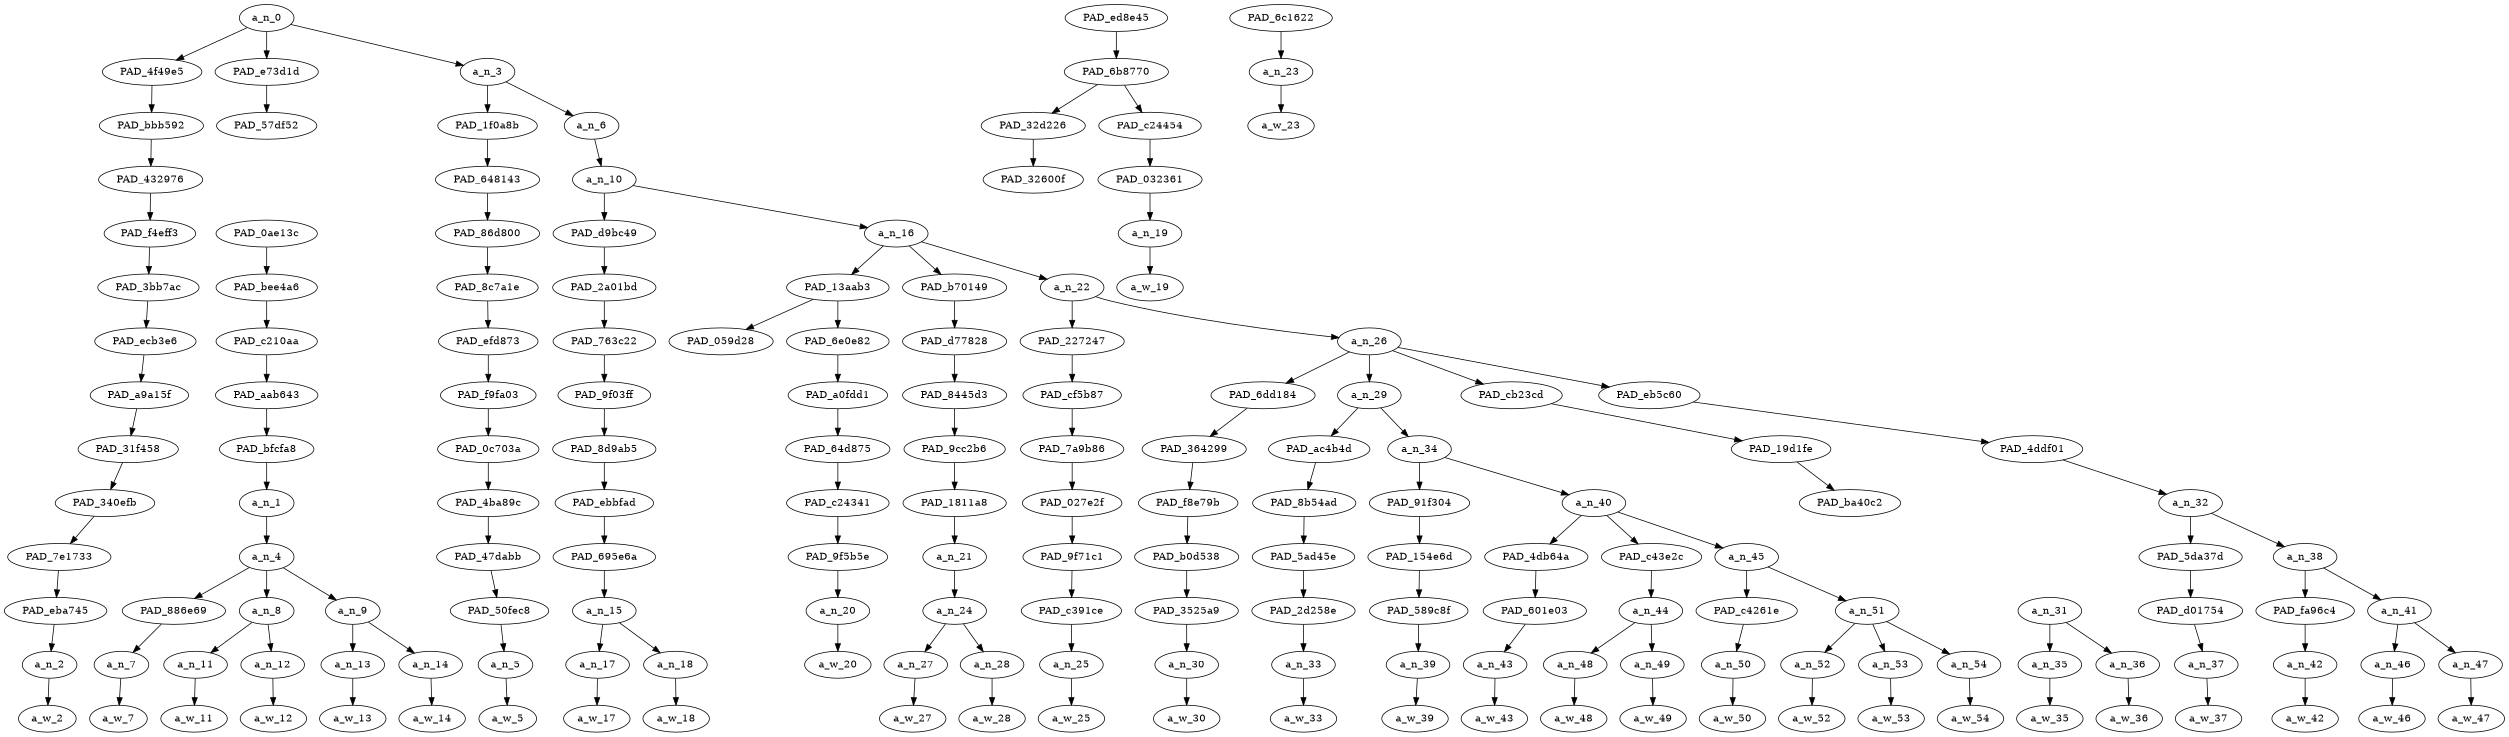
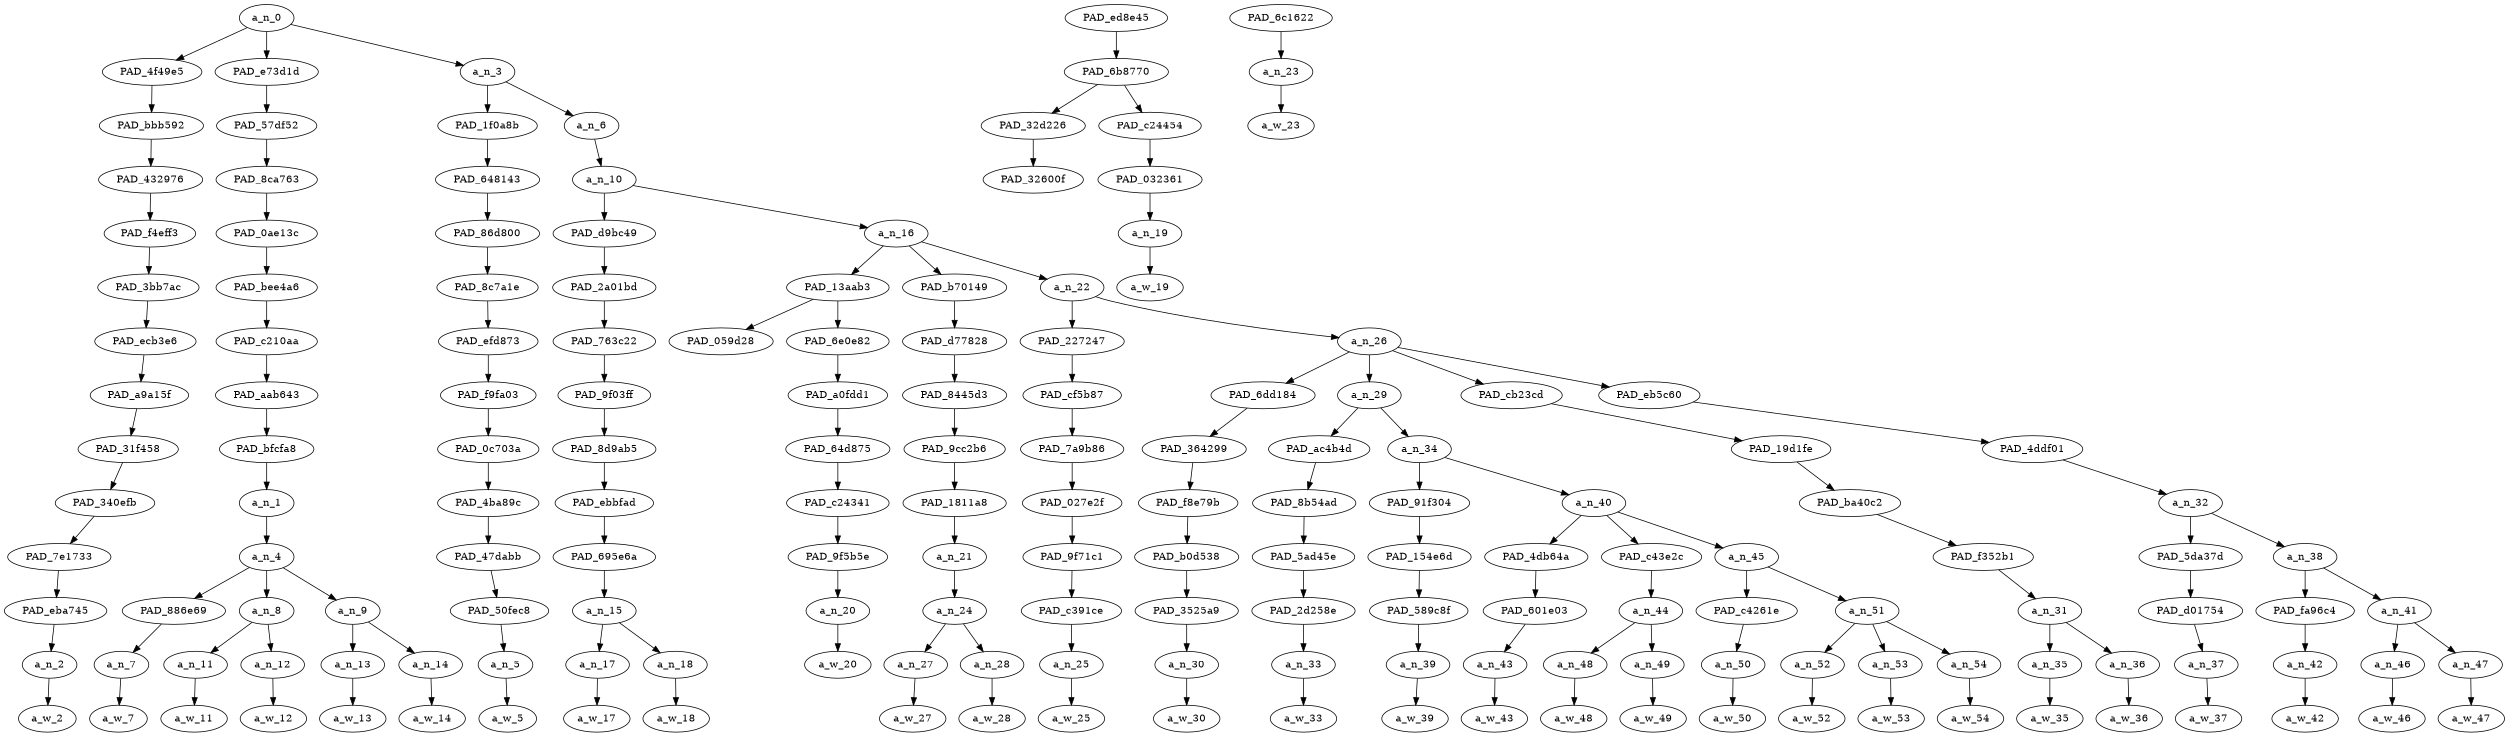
none -> (267, 180)
none -> (1983, 557)
